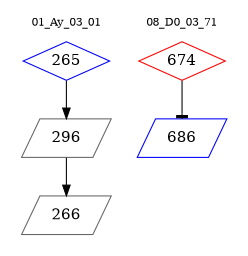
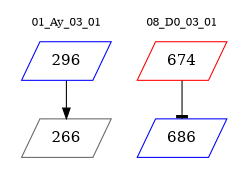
(182, 23) -> (182, 23)
(66, 61) -> none
(182, 61) -> (182, 61)
(66, 138) -> (66, 61)
